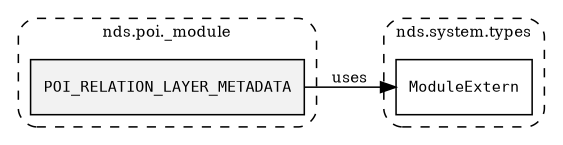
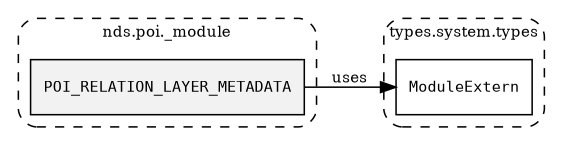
(464, 33) -> (464, 33)
